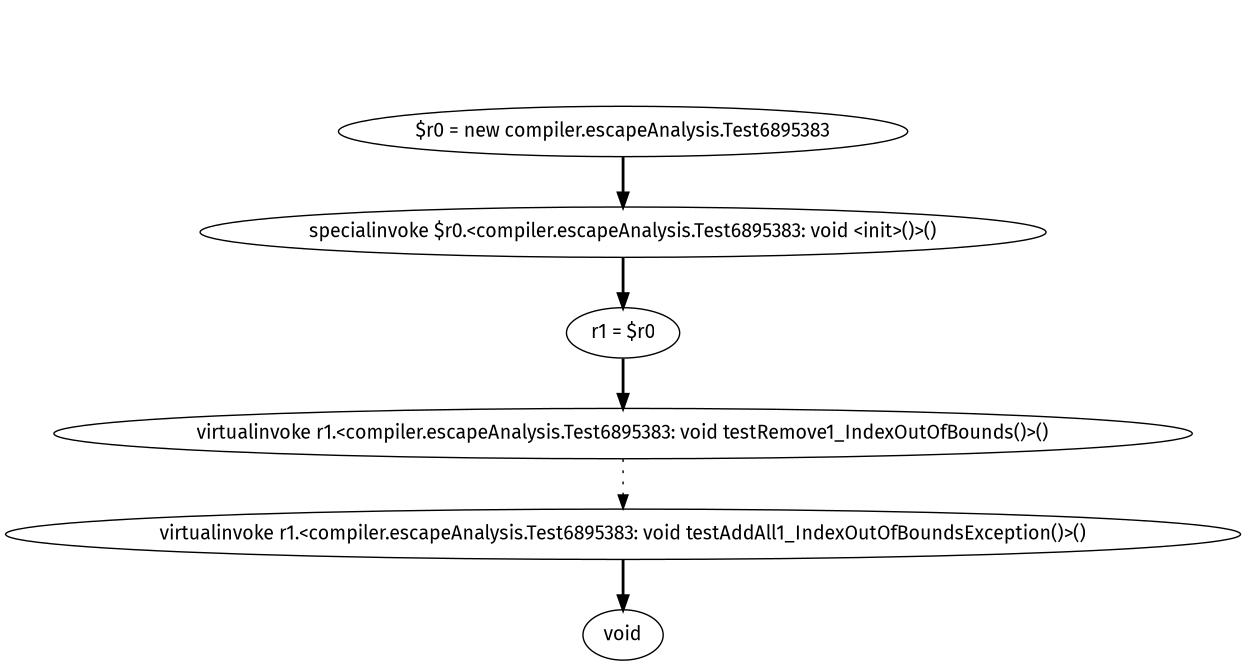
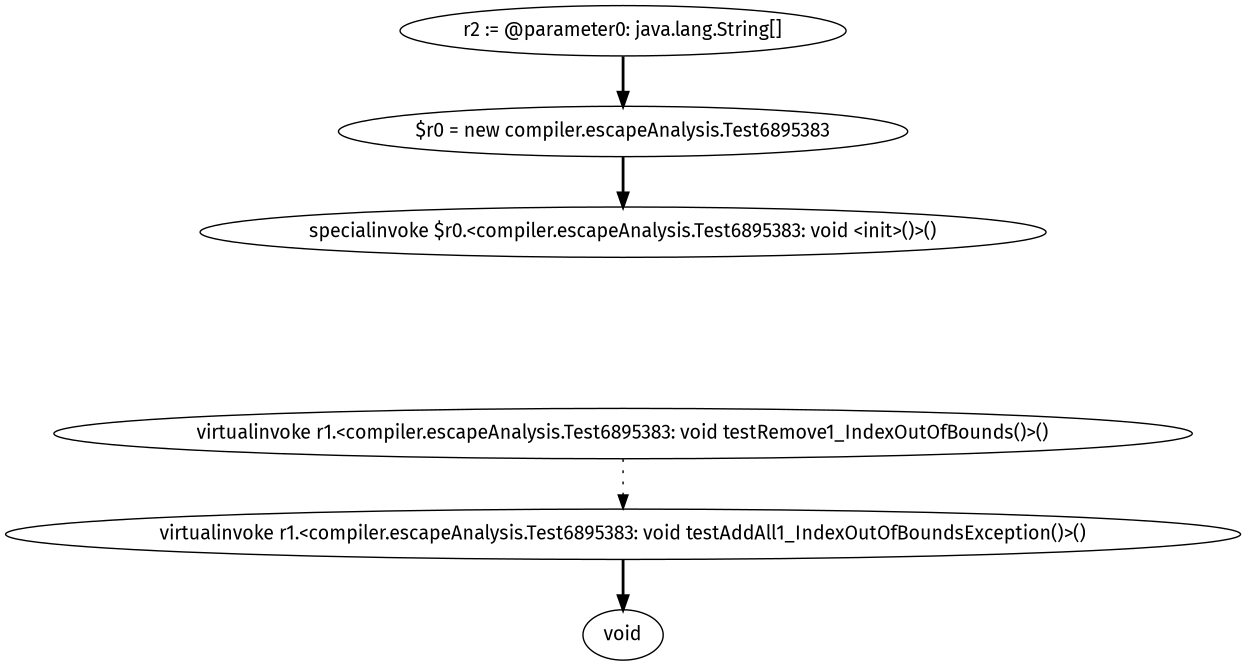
none -> (623, 31)
(623, 333) -> none
